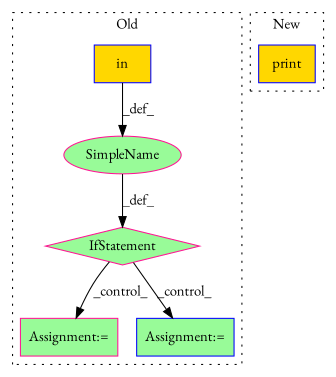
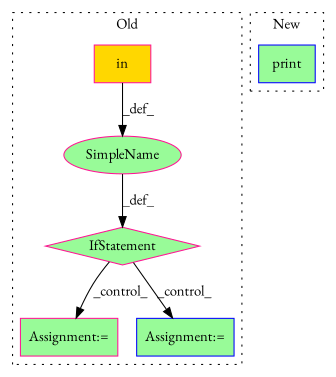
(123, 64) -> (123, 64)
(287, 64) -> (287, 64)
